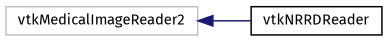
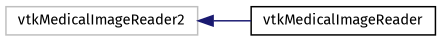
(317, 21) -> (343, 21)
